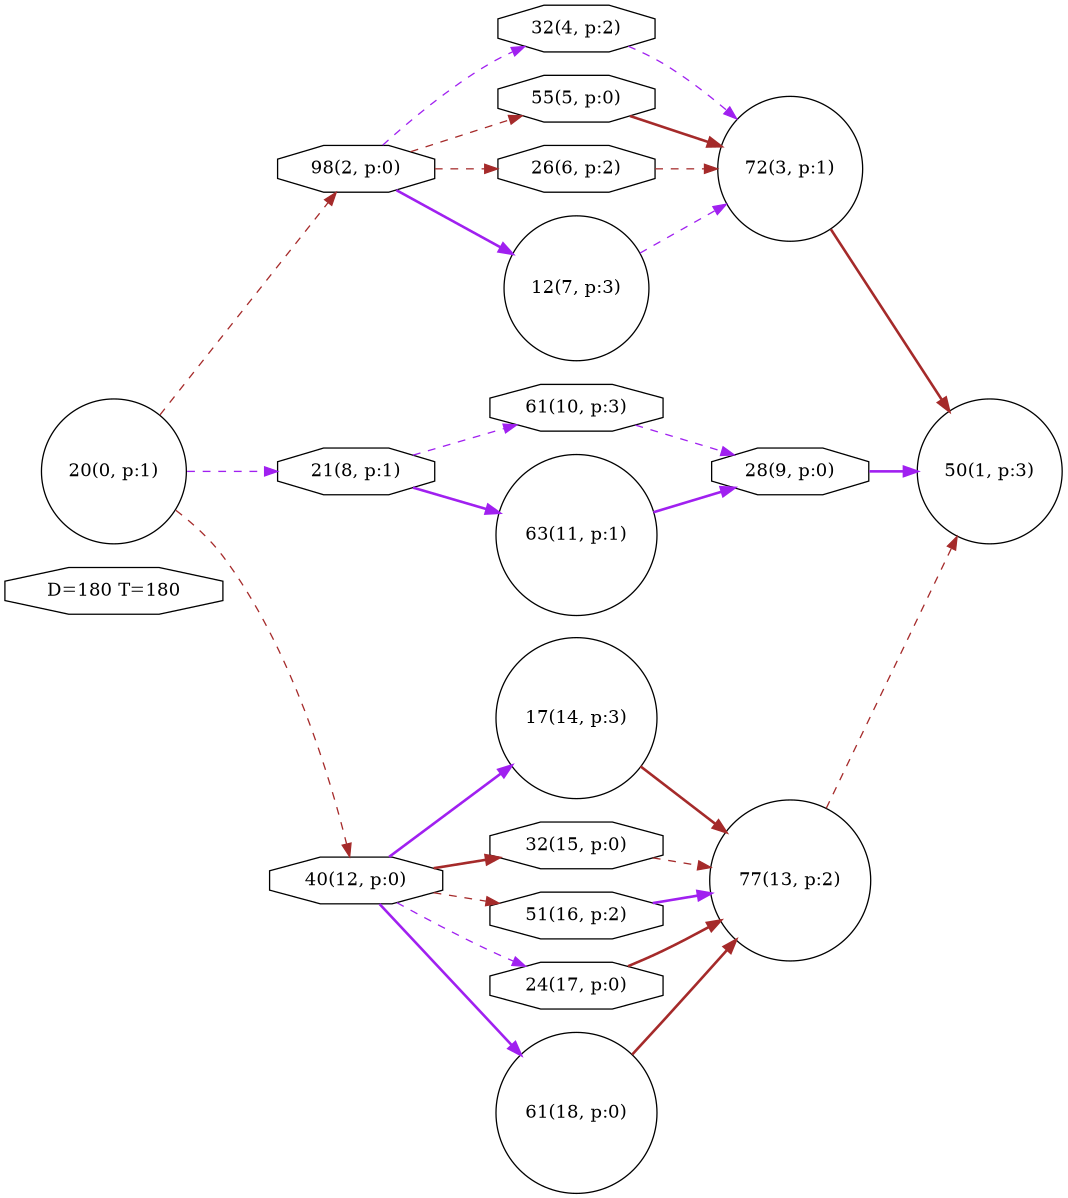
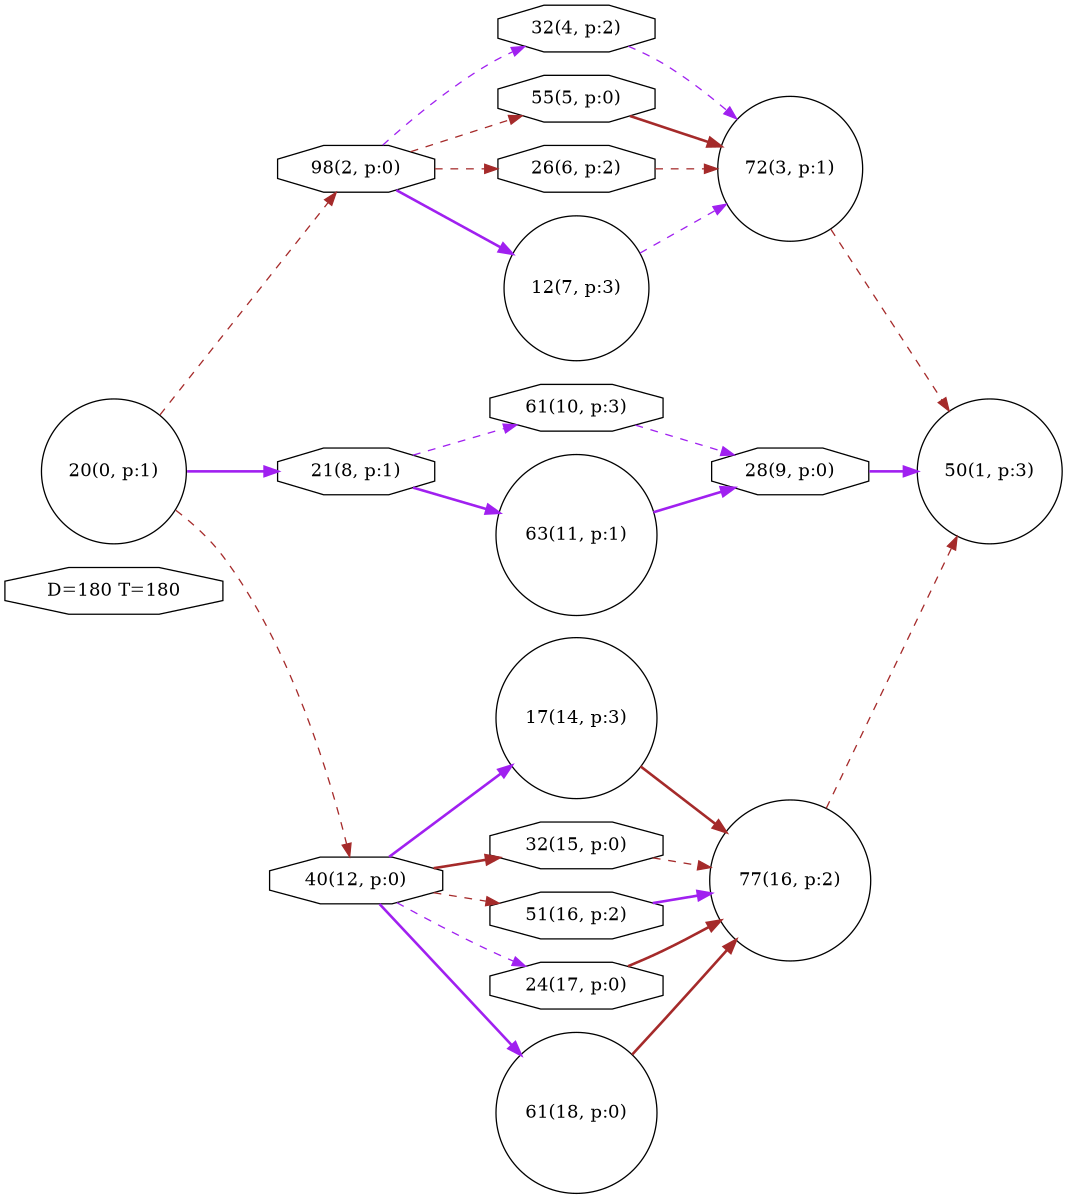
(886, 315) -> (886, 315)
(226, 471) -> (226, 471)
(790, 880) -> (790, 880)
